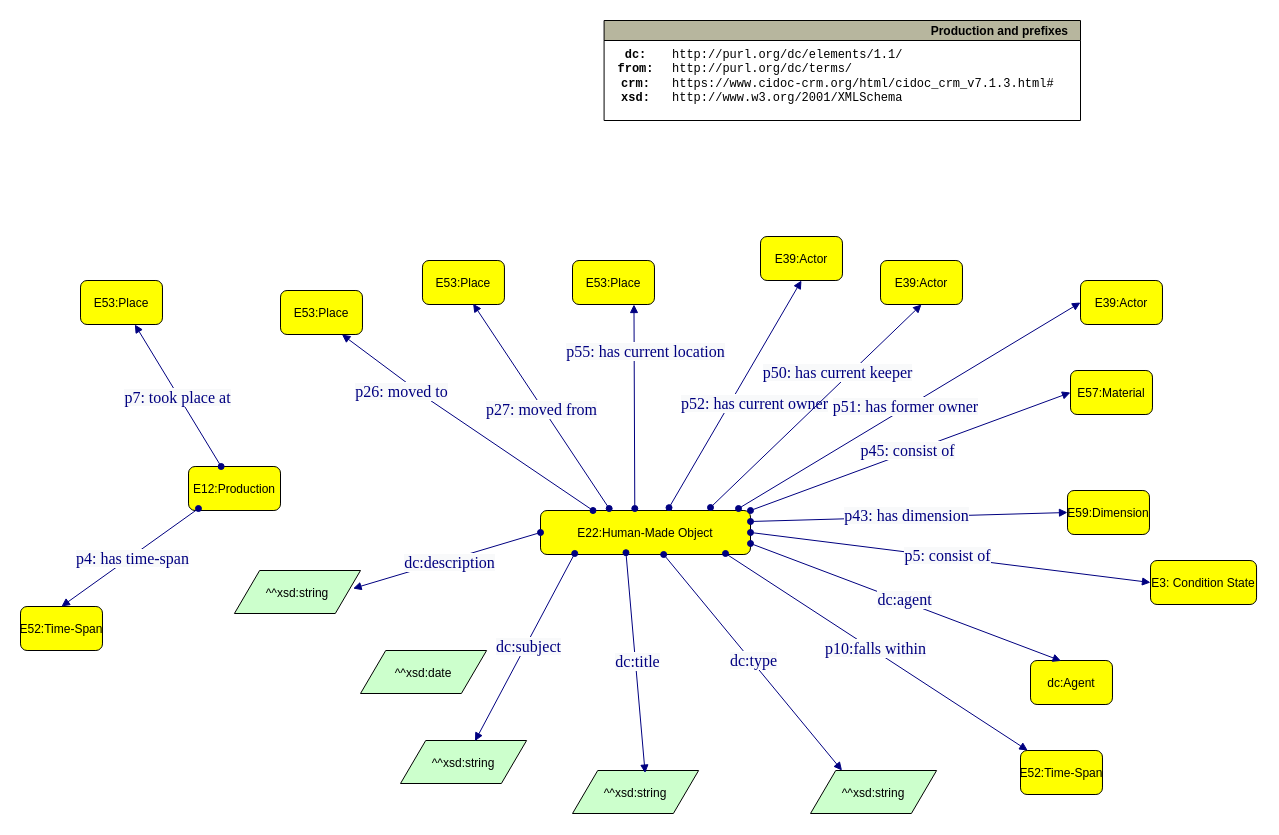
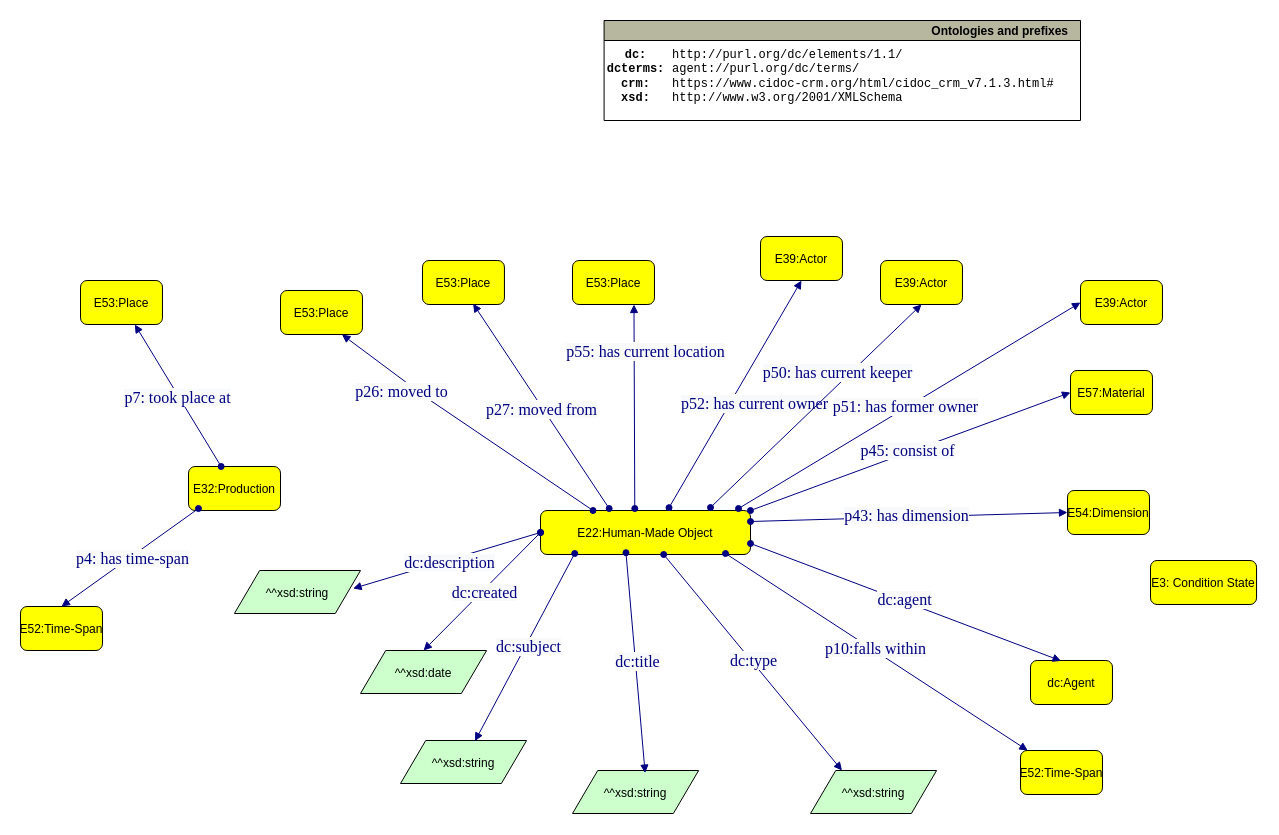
(997, 31) -> (999, 31)
(636, 77) -> (636, 77)
(835, 77) -> (835, 77)
(234, 489) -> (234, 489)
(1108, 513) -> (1108, 513)
(947, 557) -> none
none -> (484, 589)
